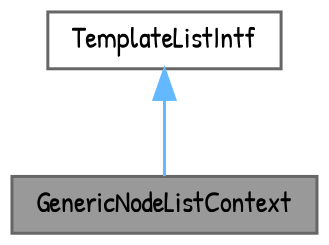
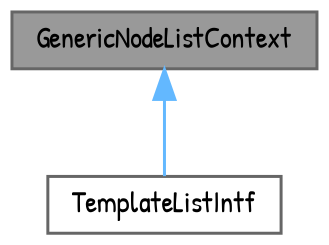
(164, 138) -> (164, 138)
